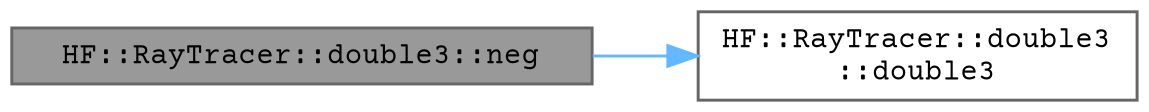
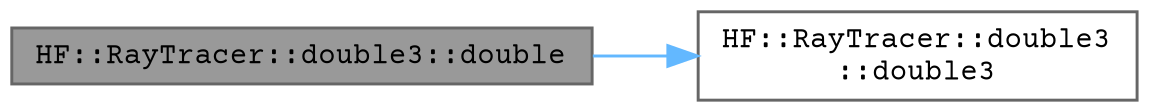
(302, 56) -> (302, 56)
